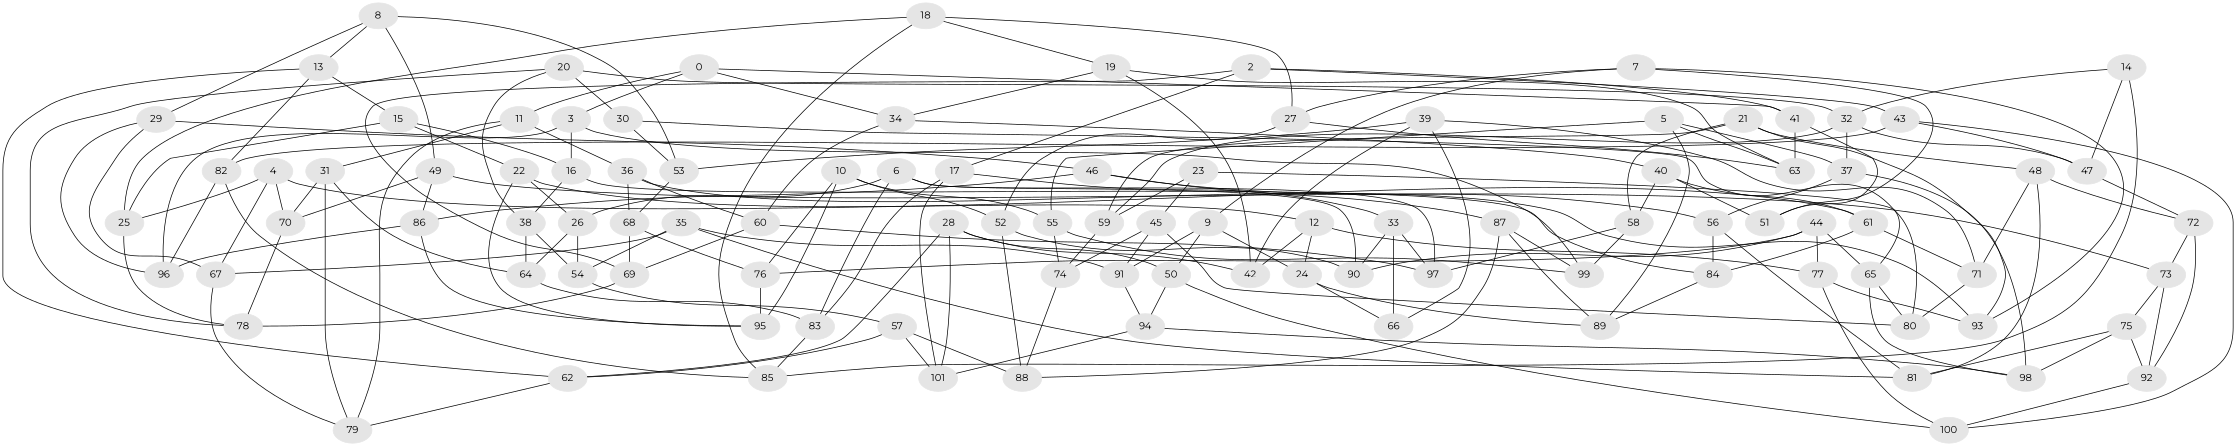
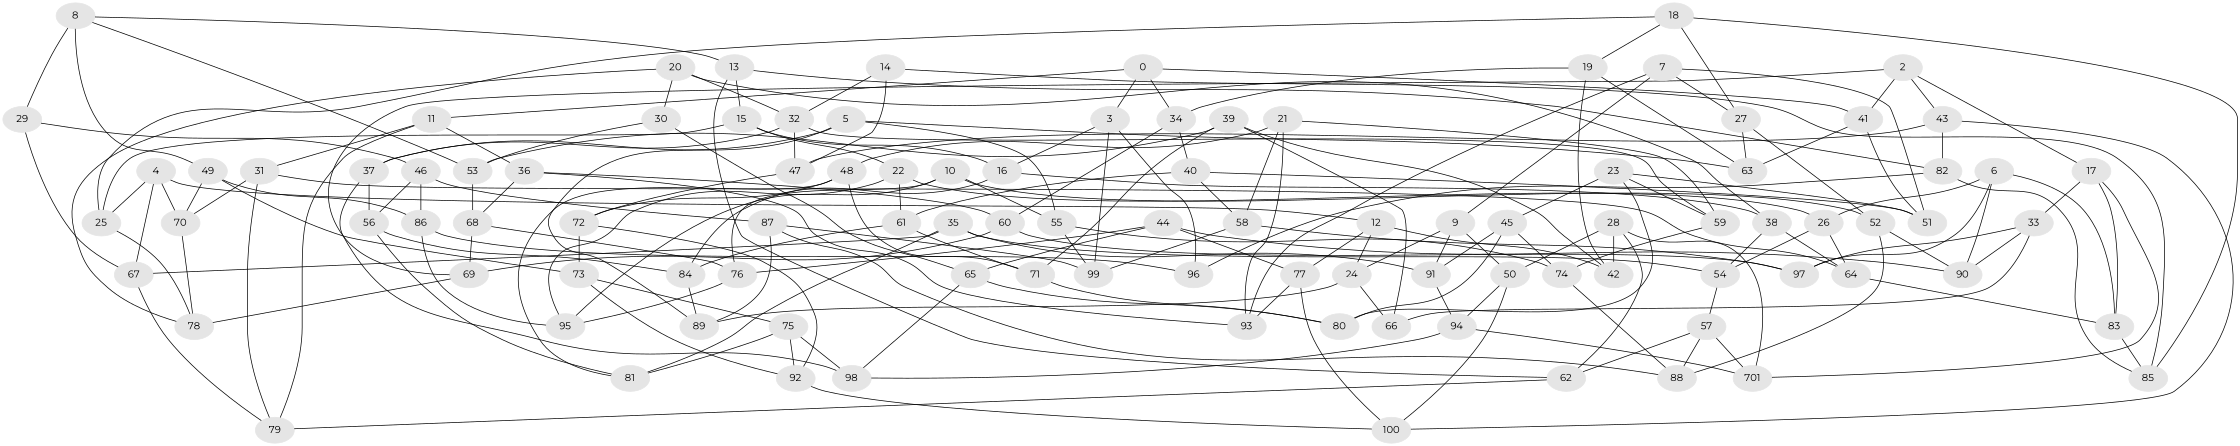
none -> (1773, 191)
(61, 201) -> none
(938, 378) -> (1753, 378)
